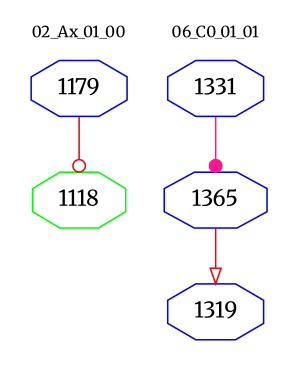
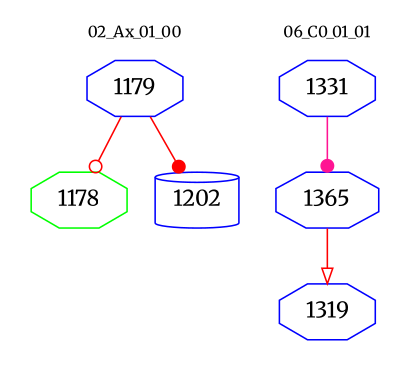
(79, 200) -> (79, 200)
none -> (197, 200)
